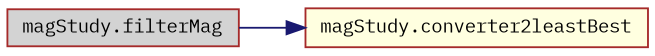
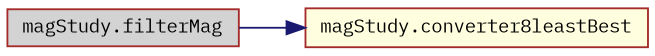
(477, 28) -> (477, 28)
